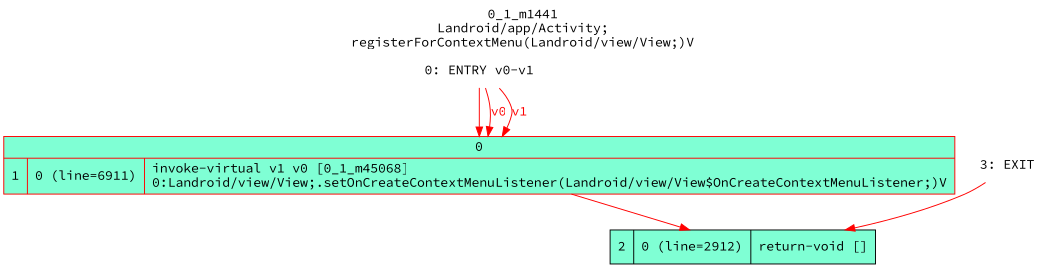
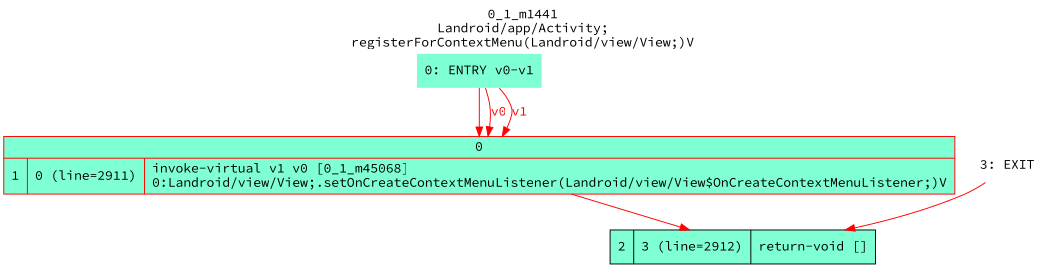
(479, 71) -> (479, 71)
(86, 176) -> (86, 176)
(692, 246) -> (692, 246)
